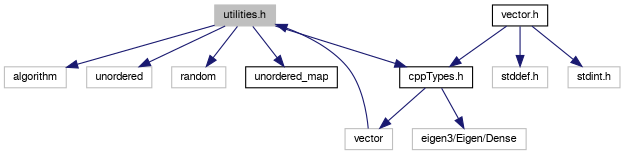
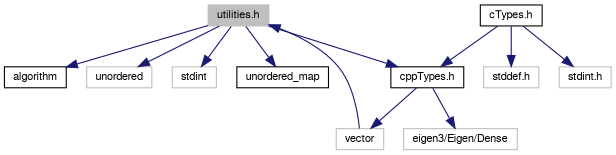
(520, 15) -> (511, 15)
(35, 77) -> (35, 77)
(199, 77) -> (194, 77)
